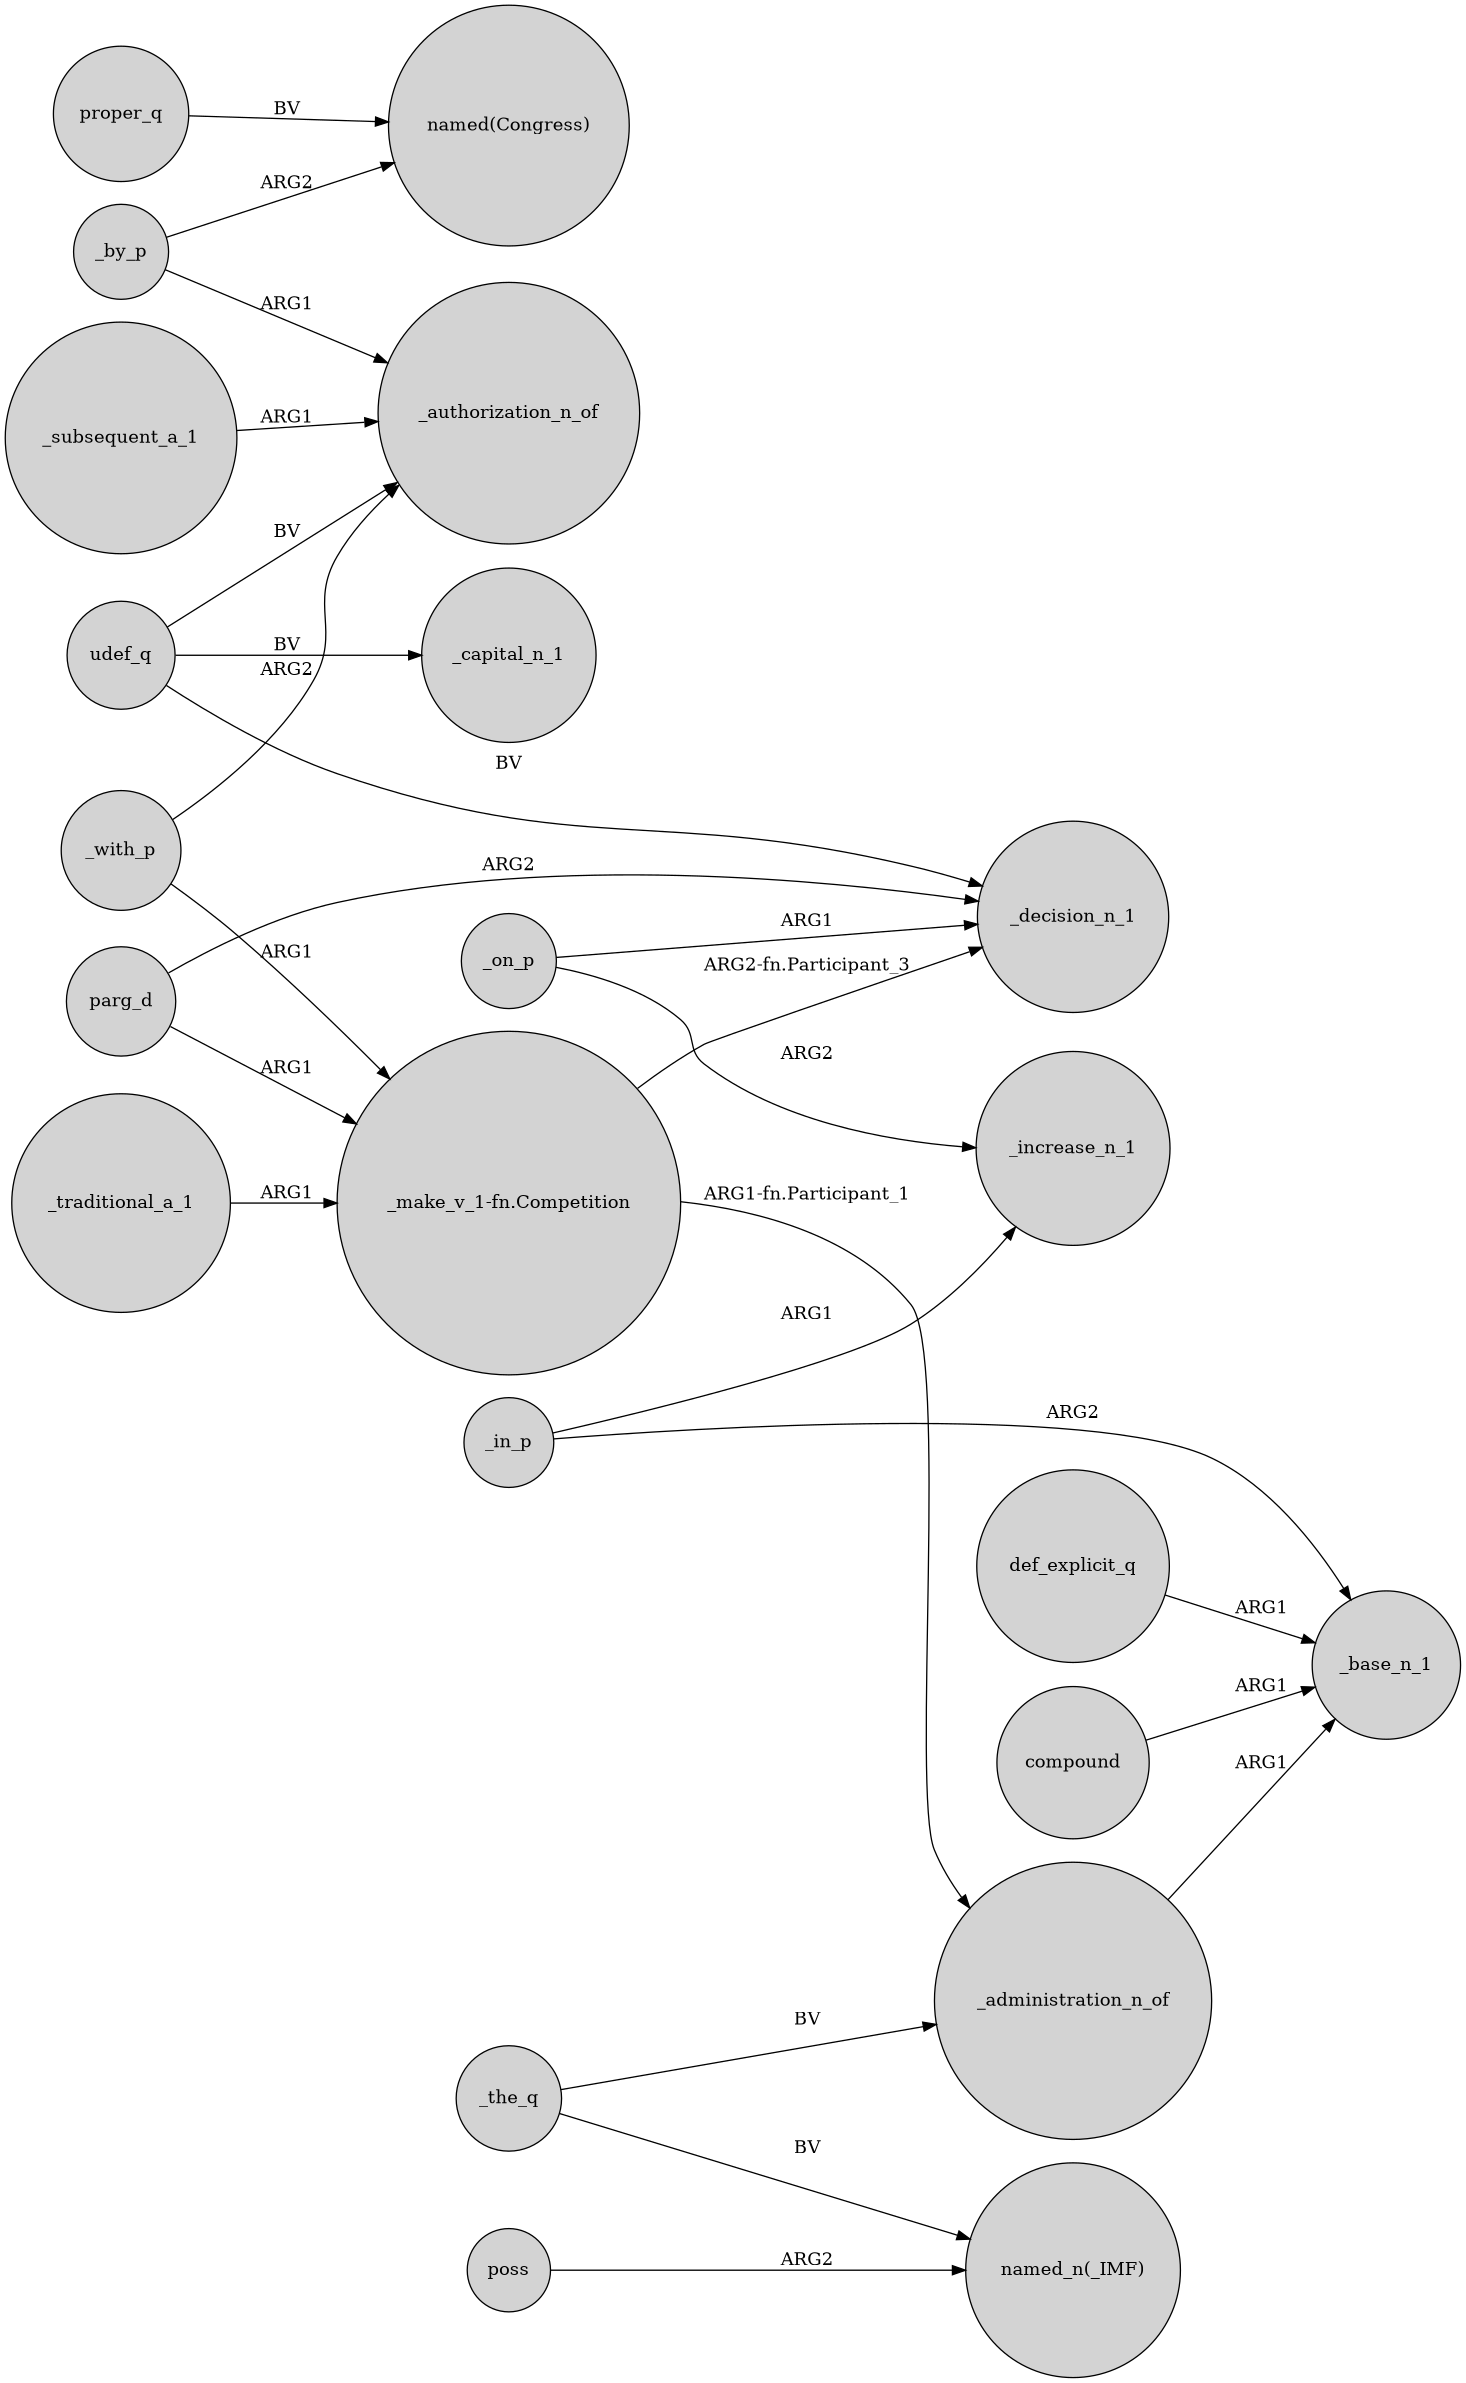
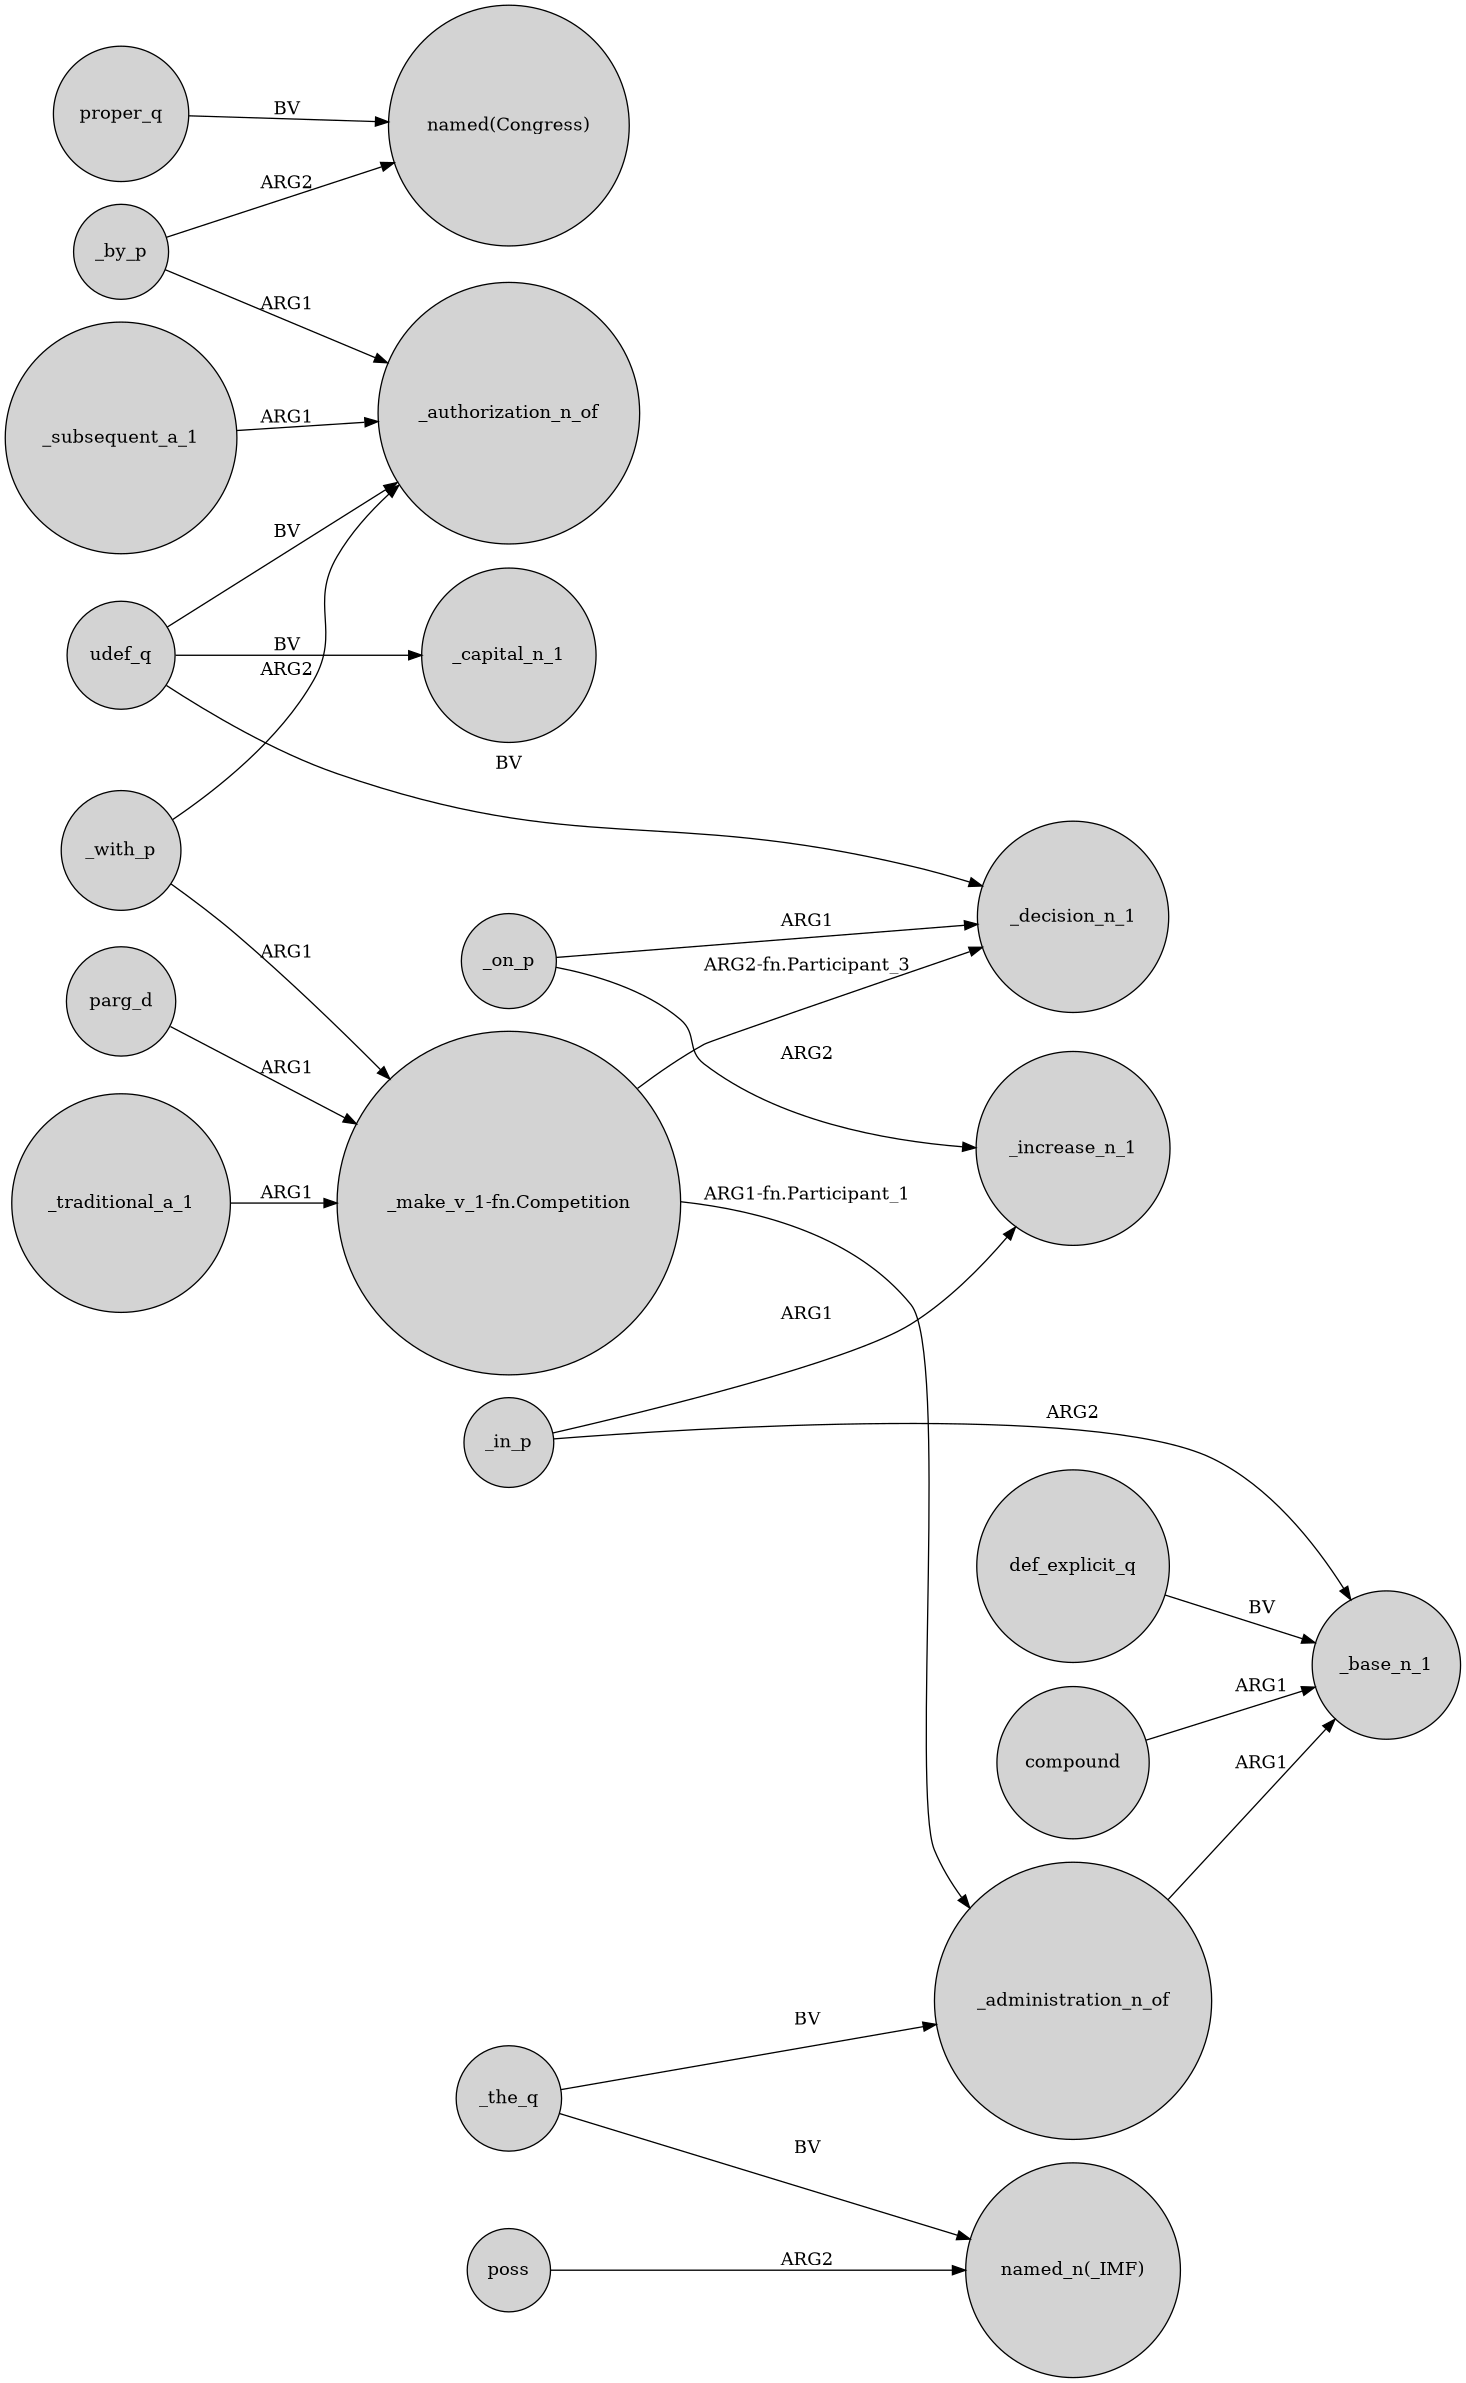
(559, 877) -> none
(1262, 1608) -> (1262, 1608)
